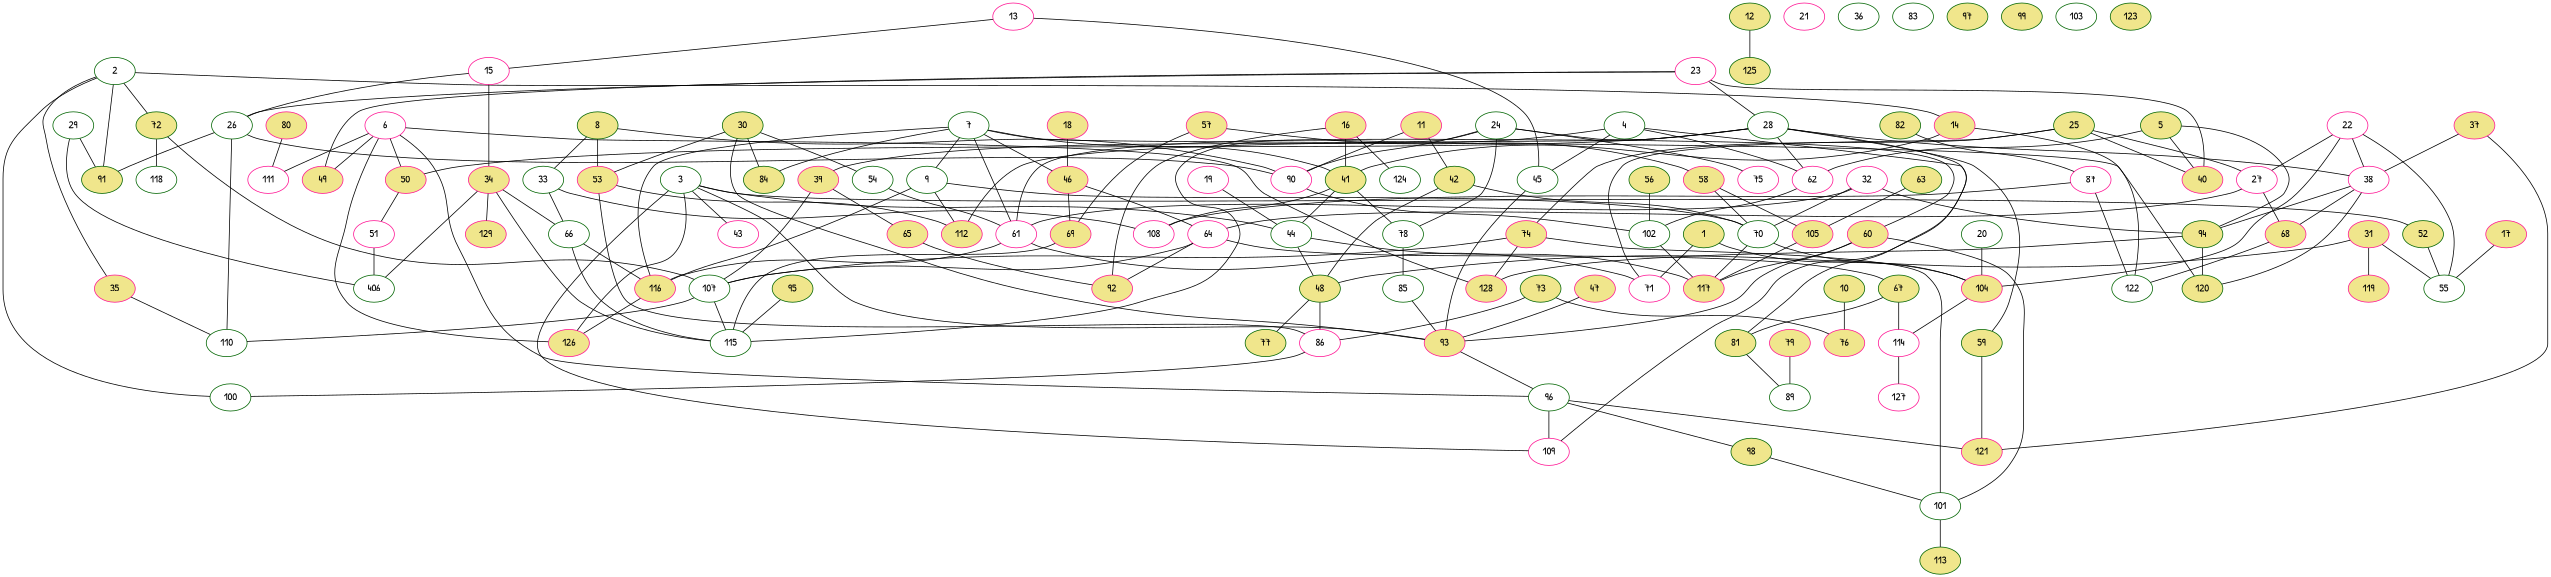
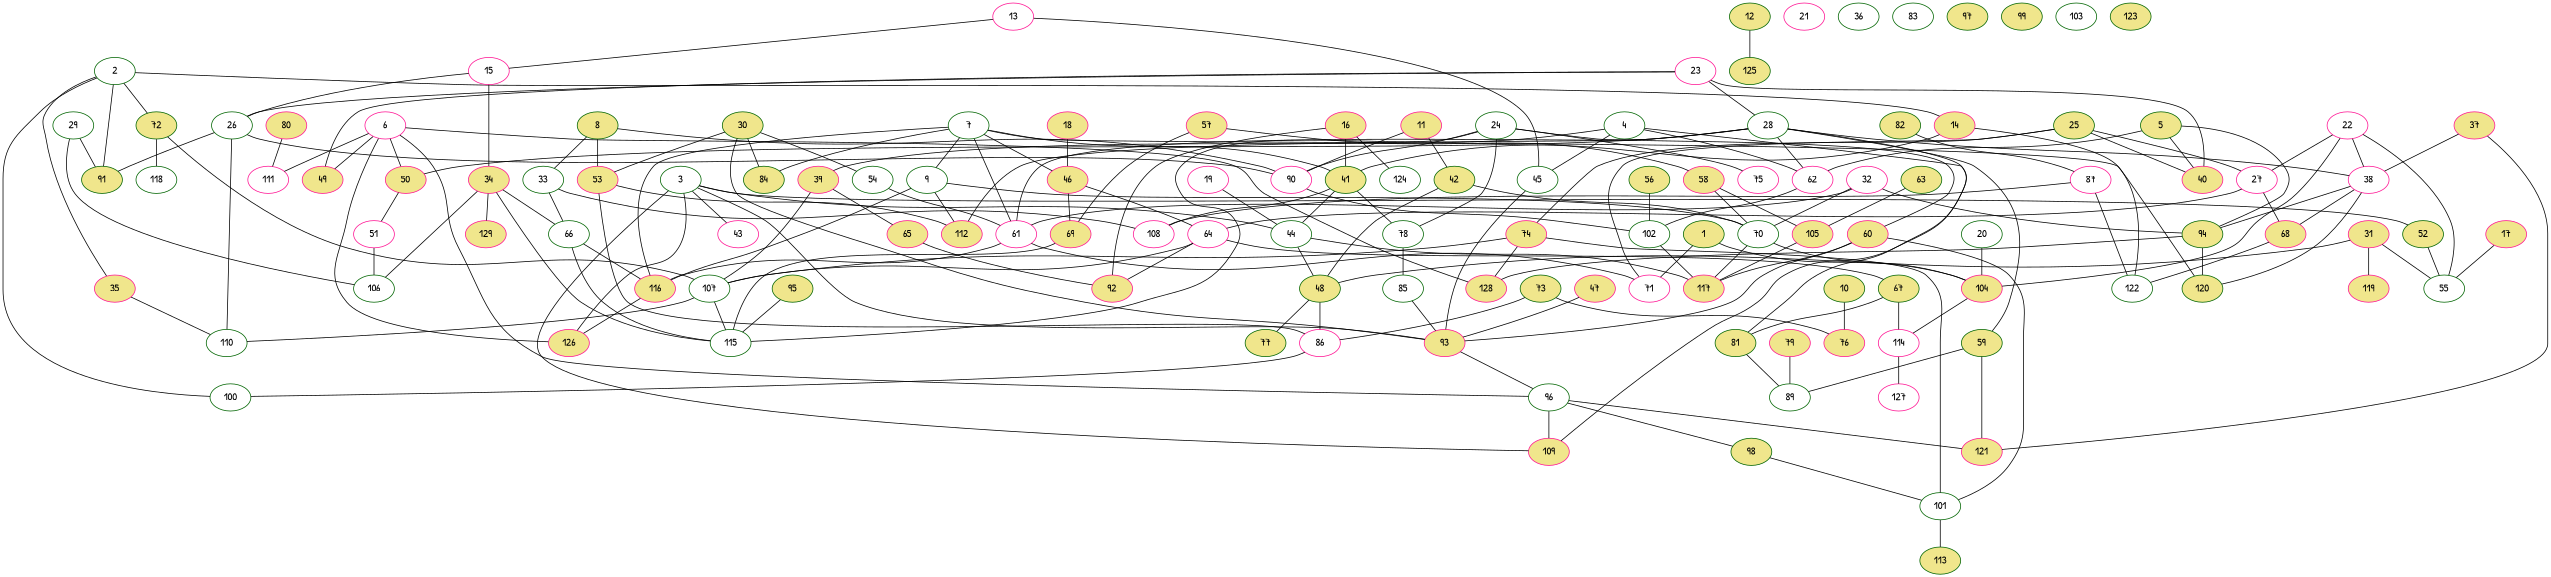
(374, 289) -> (374, 289)
none -> (1886, 370)
(1549, 452) -> (1549, 452)
